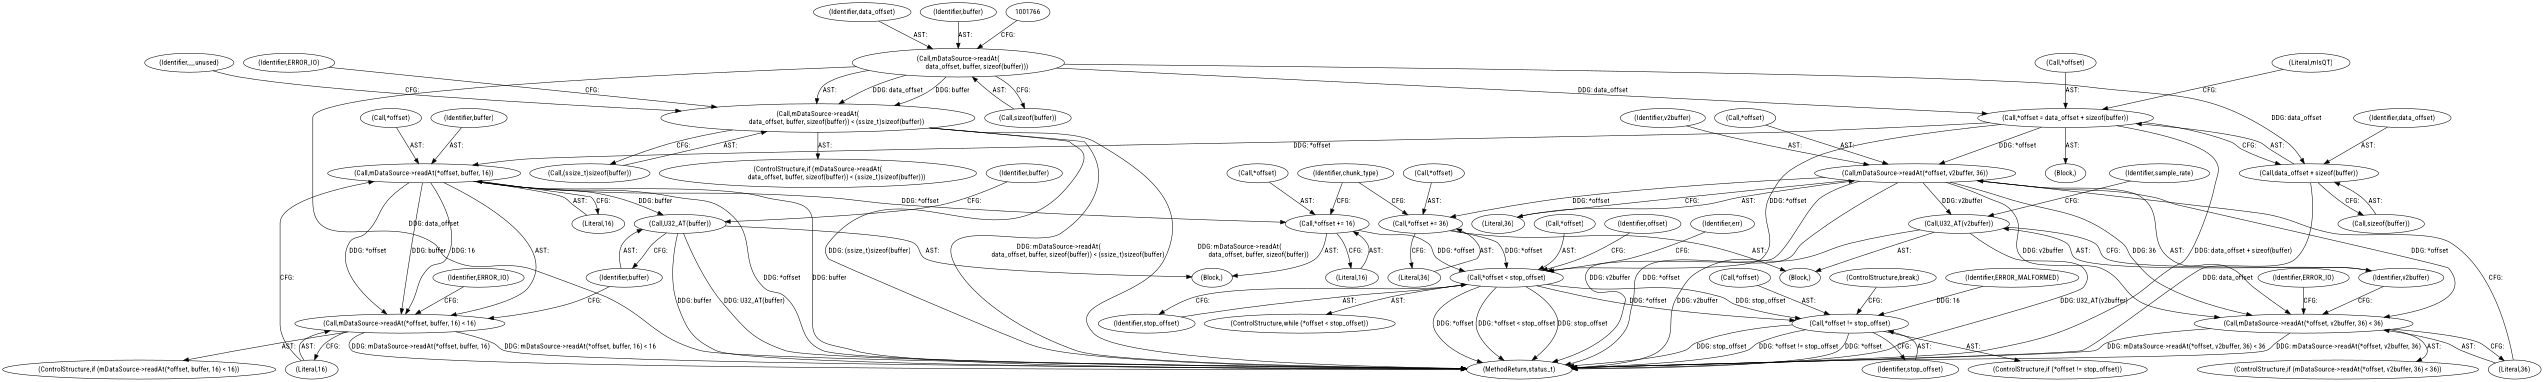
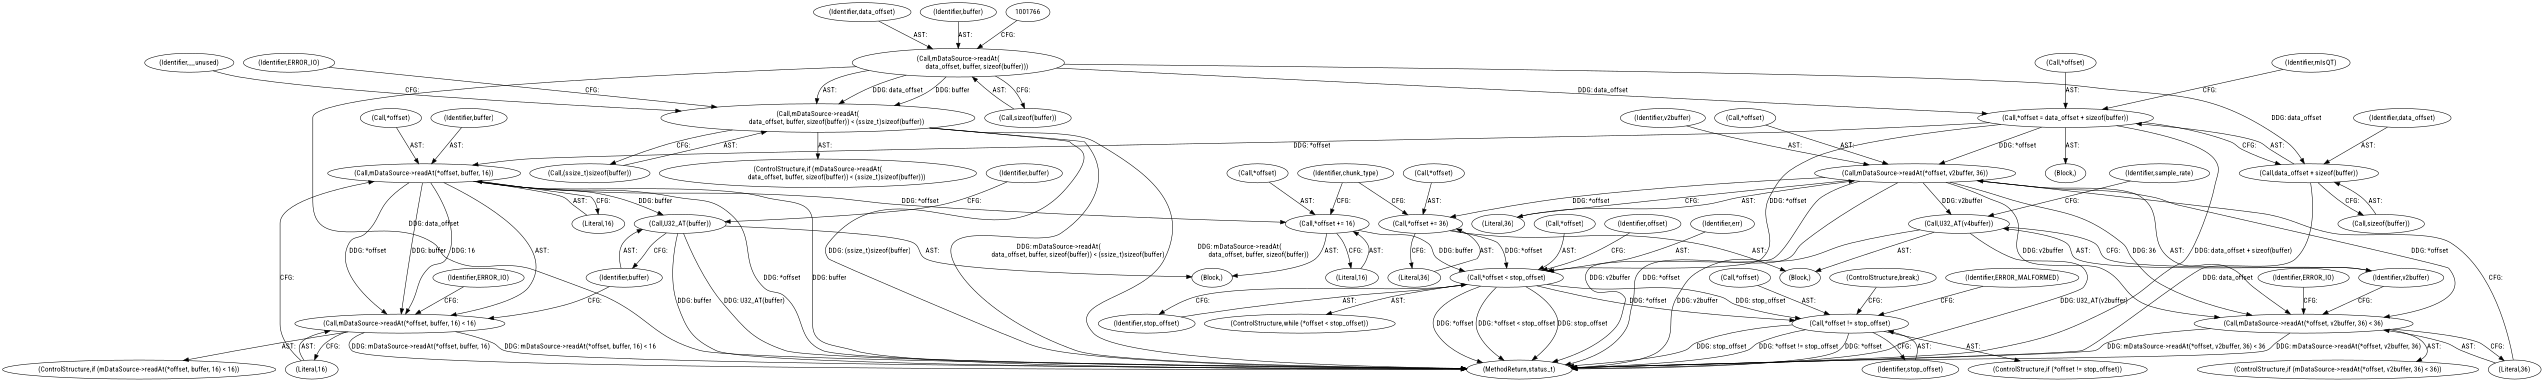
(2311, 63) -> (2311, 63)
(1959, 224) -> (1959, 224)
(1456, 251) -> (1456, 251)
(1683, 251) -> (1683, 251)
(1948, 301) -> (1948, 301)
